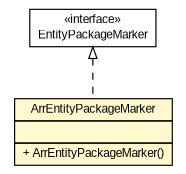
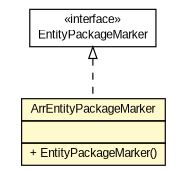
(93, 154) -> (93, 154)
